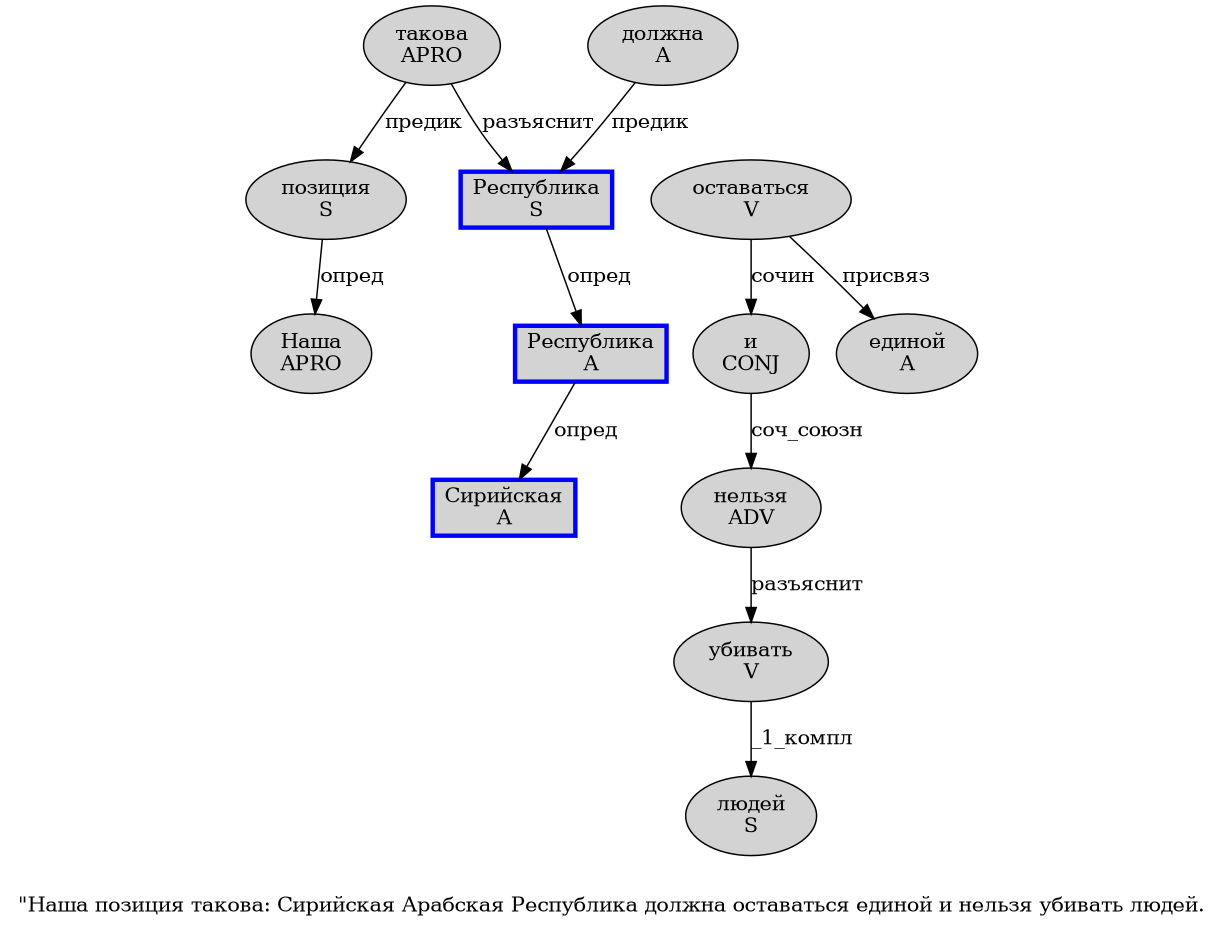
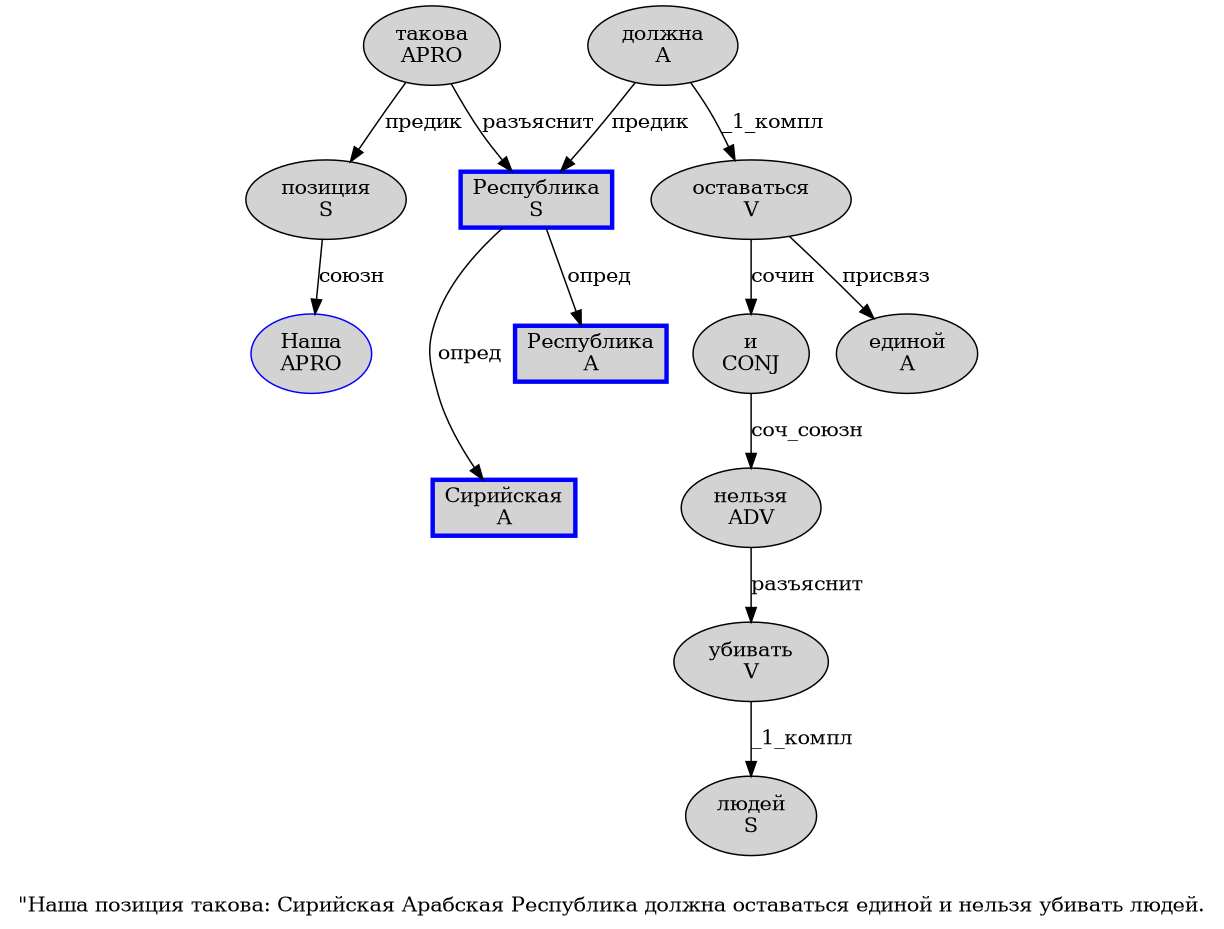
none -> (711, 114)
(352, 277) -> (352, 277)
(311, 354) -> (311, 354)
(551, 424) -> (431, 341)
